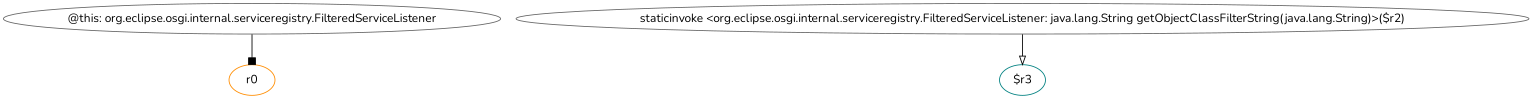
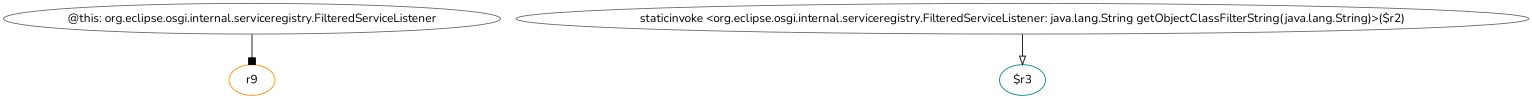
(252, 80) -> (252, 80)
